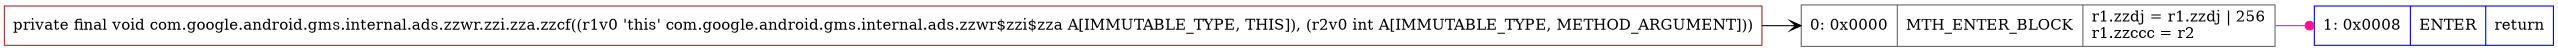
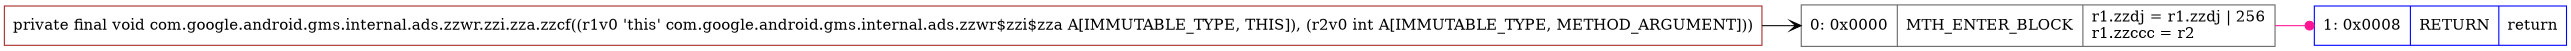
(2448, 25) -> (2455, 25)
